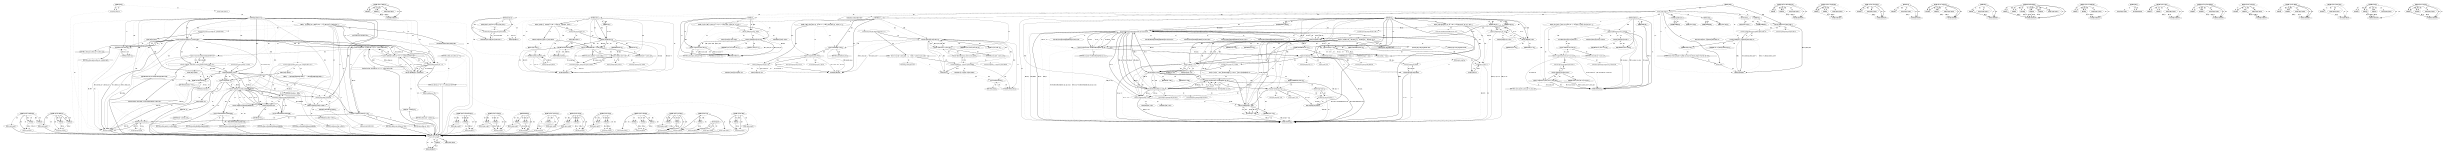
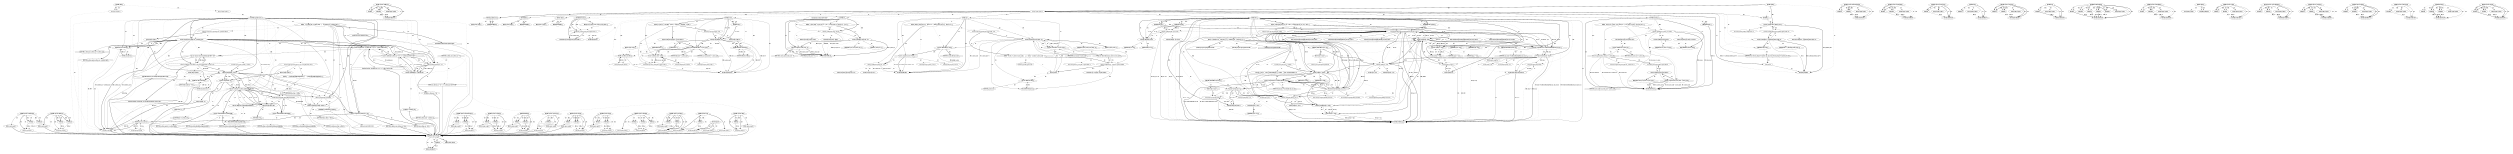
none -> (1323, 97)
(1259, 109) -> (1253, 109)
